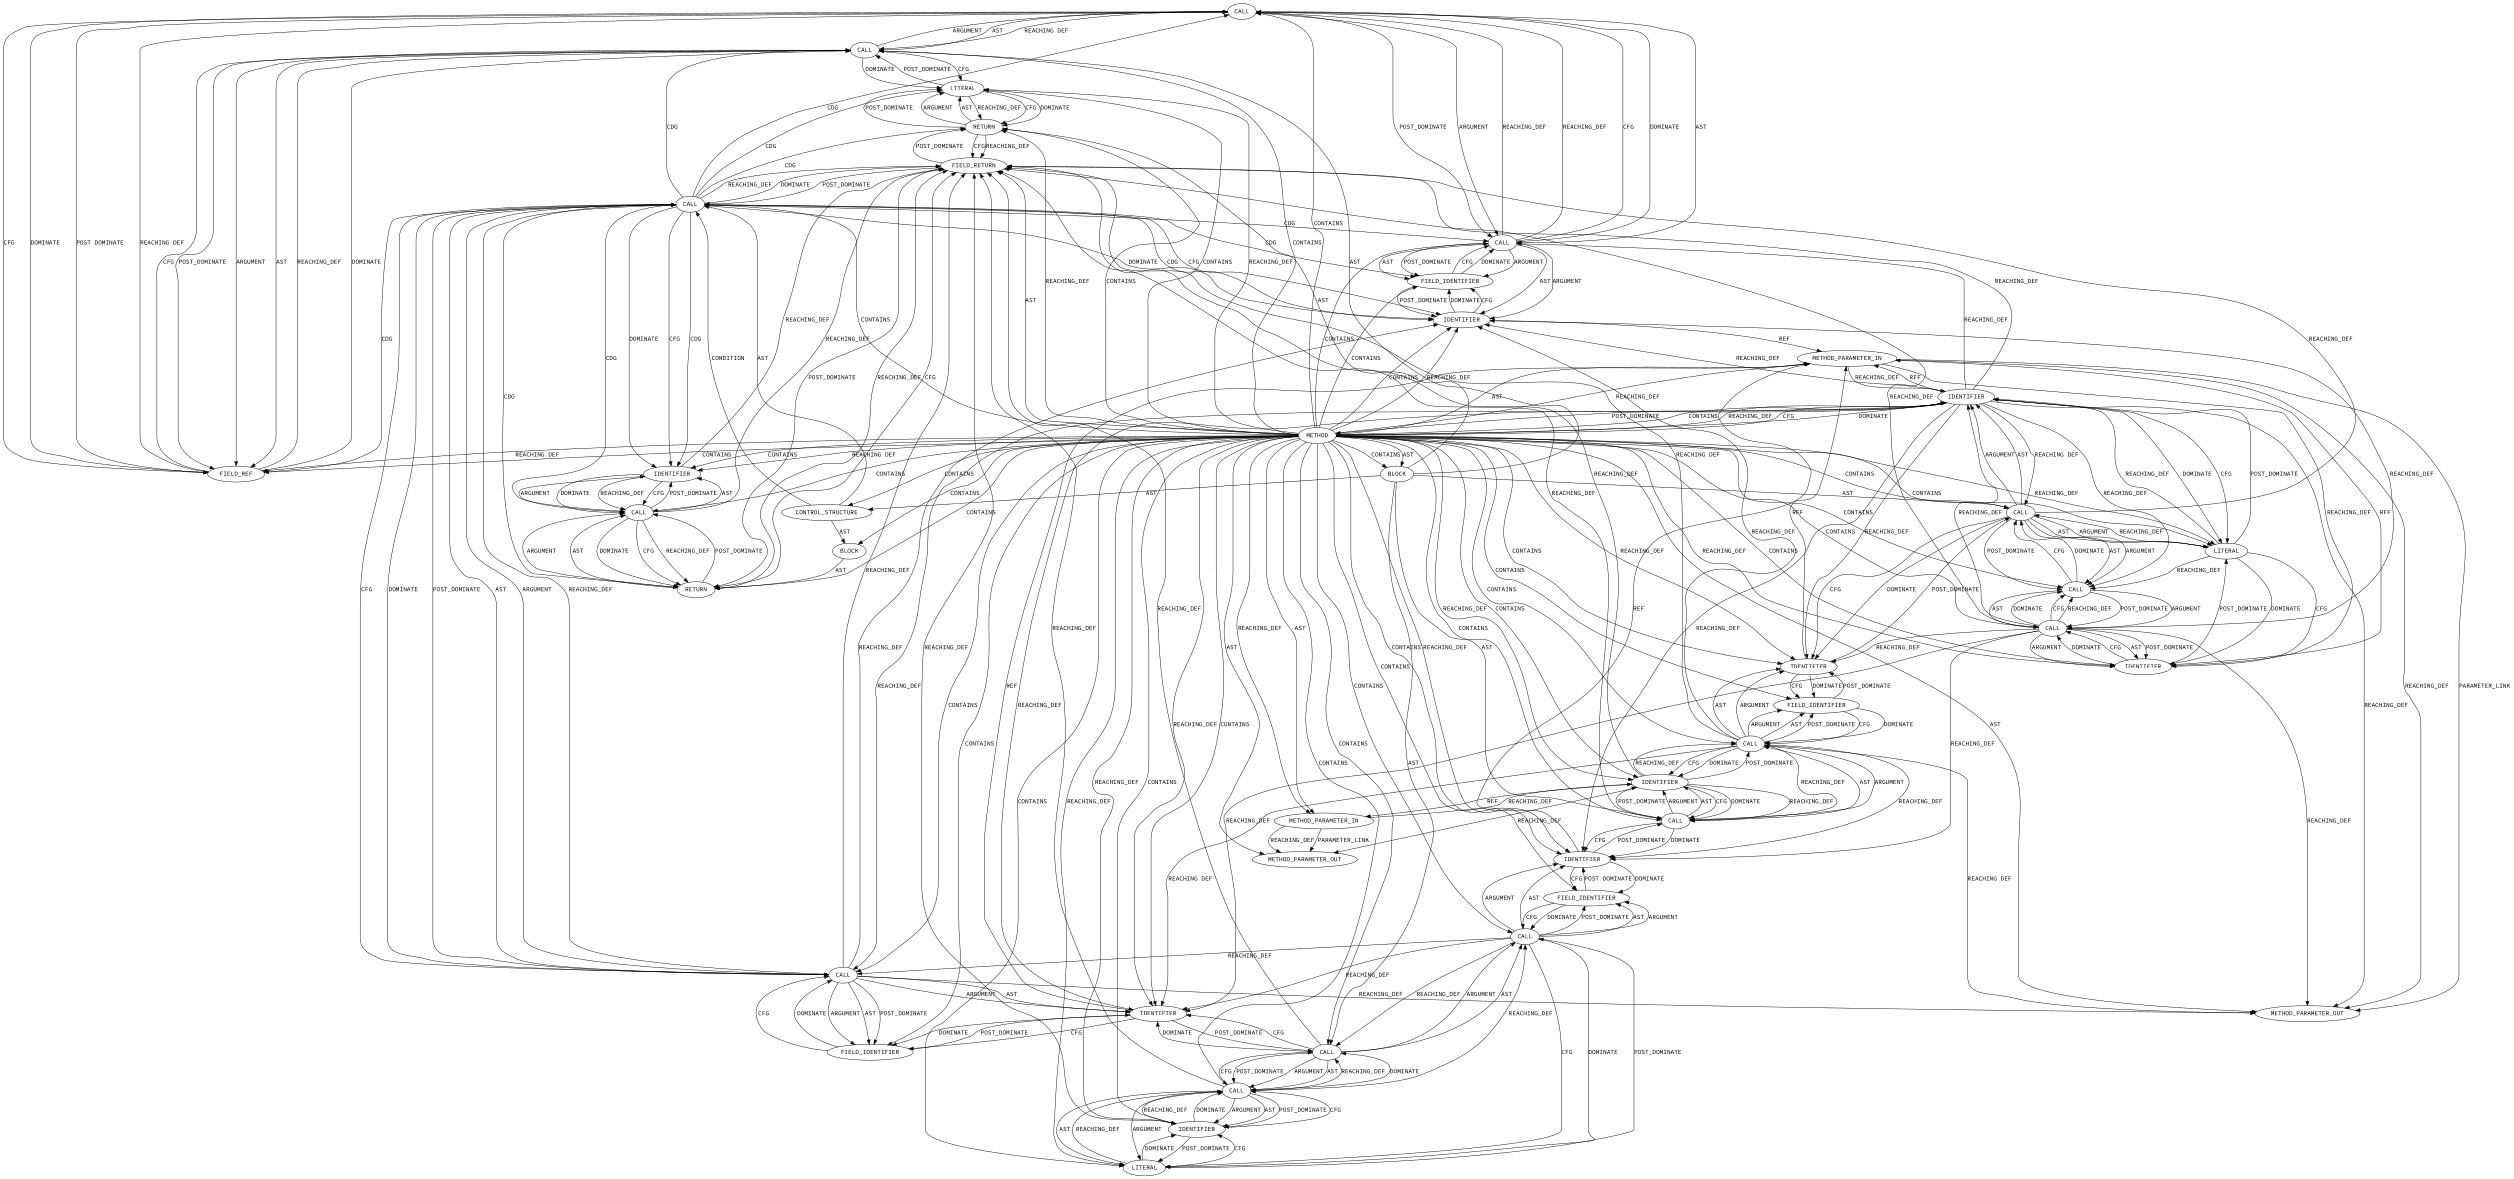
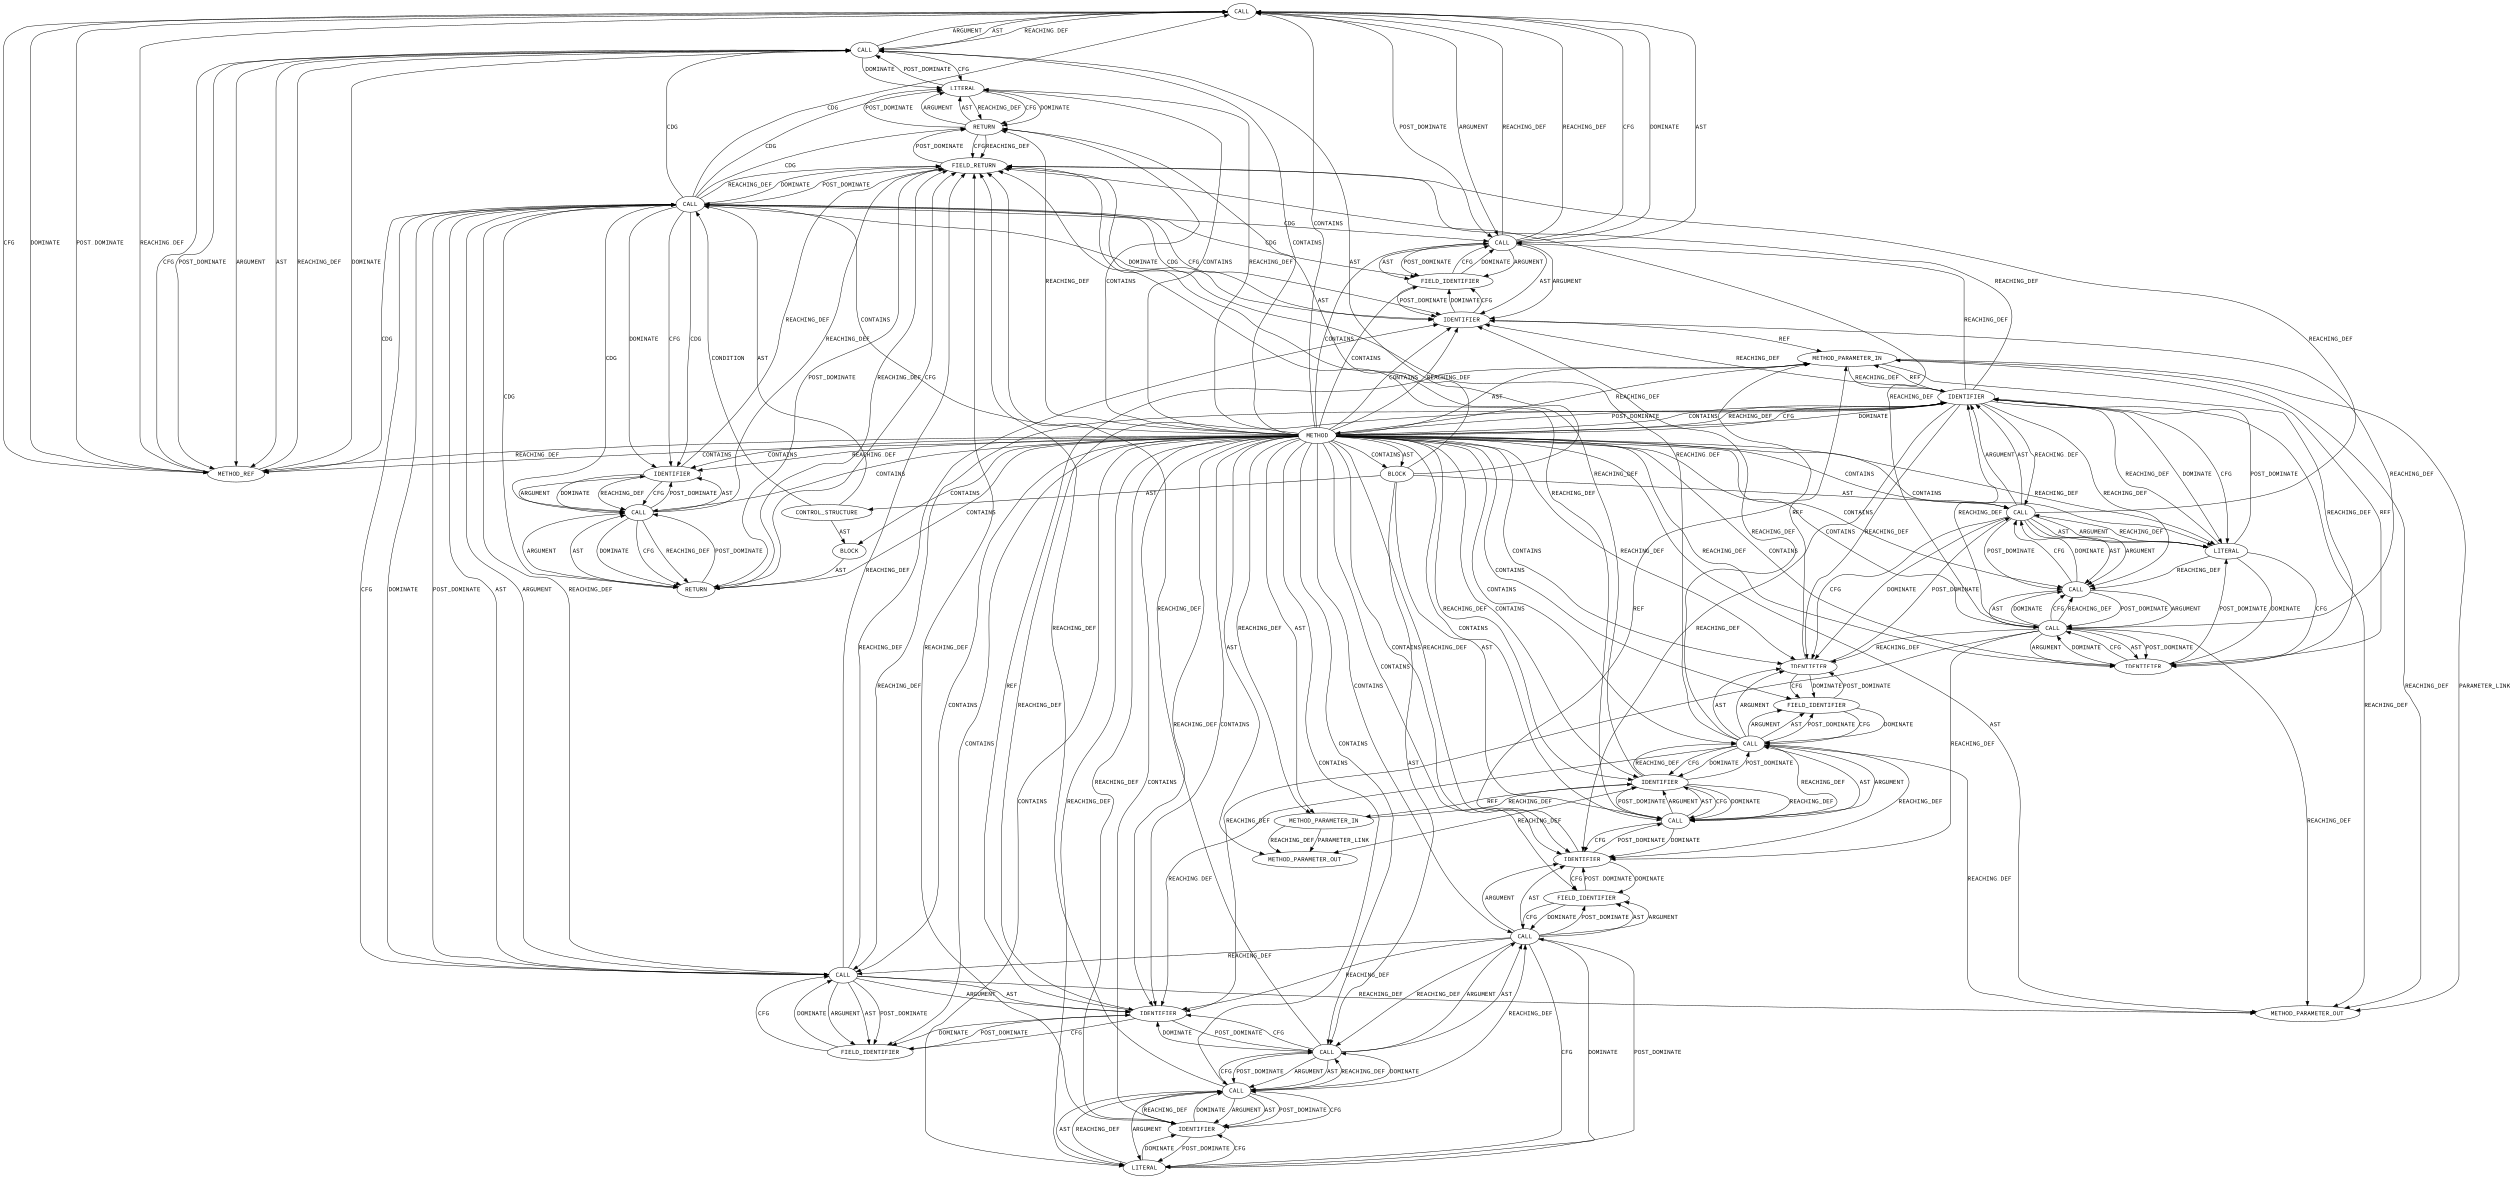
(1038, 419) -> none
(1070, 444) -> none
(236, 474) -> (236, 474)
